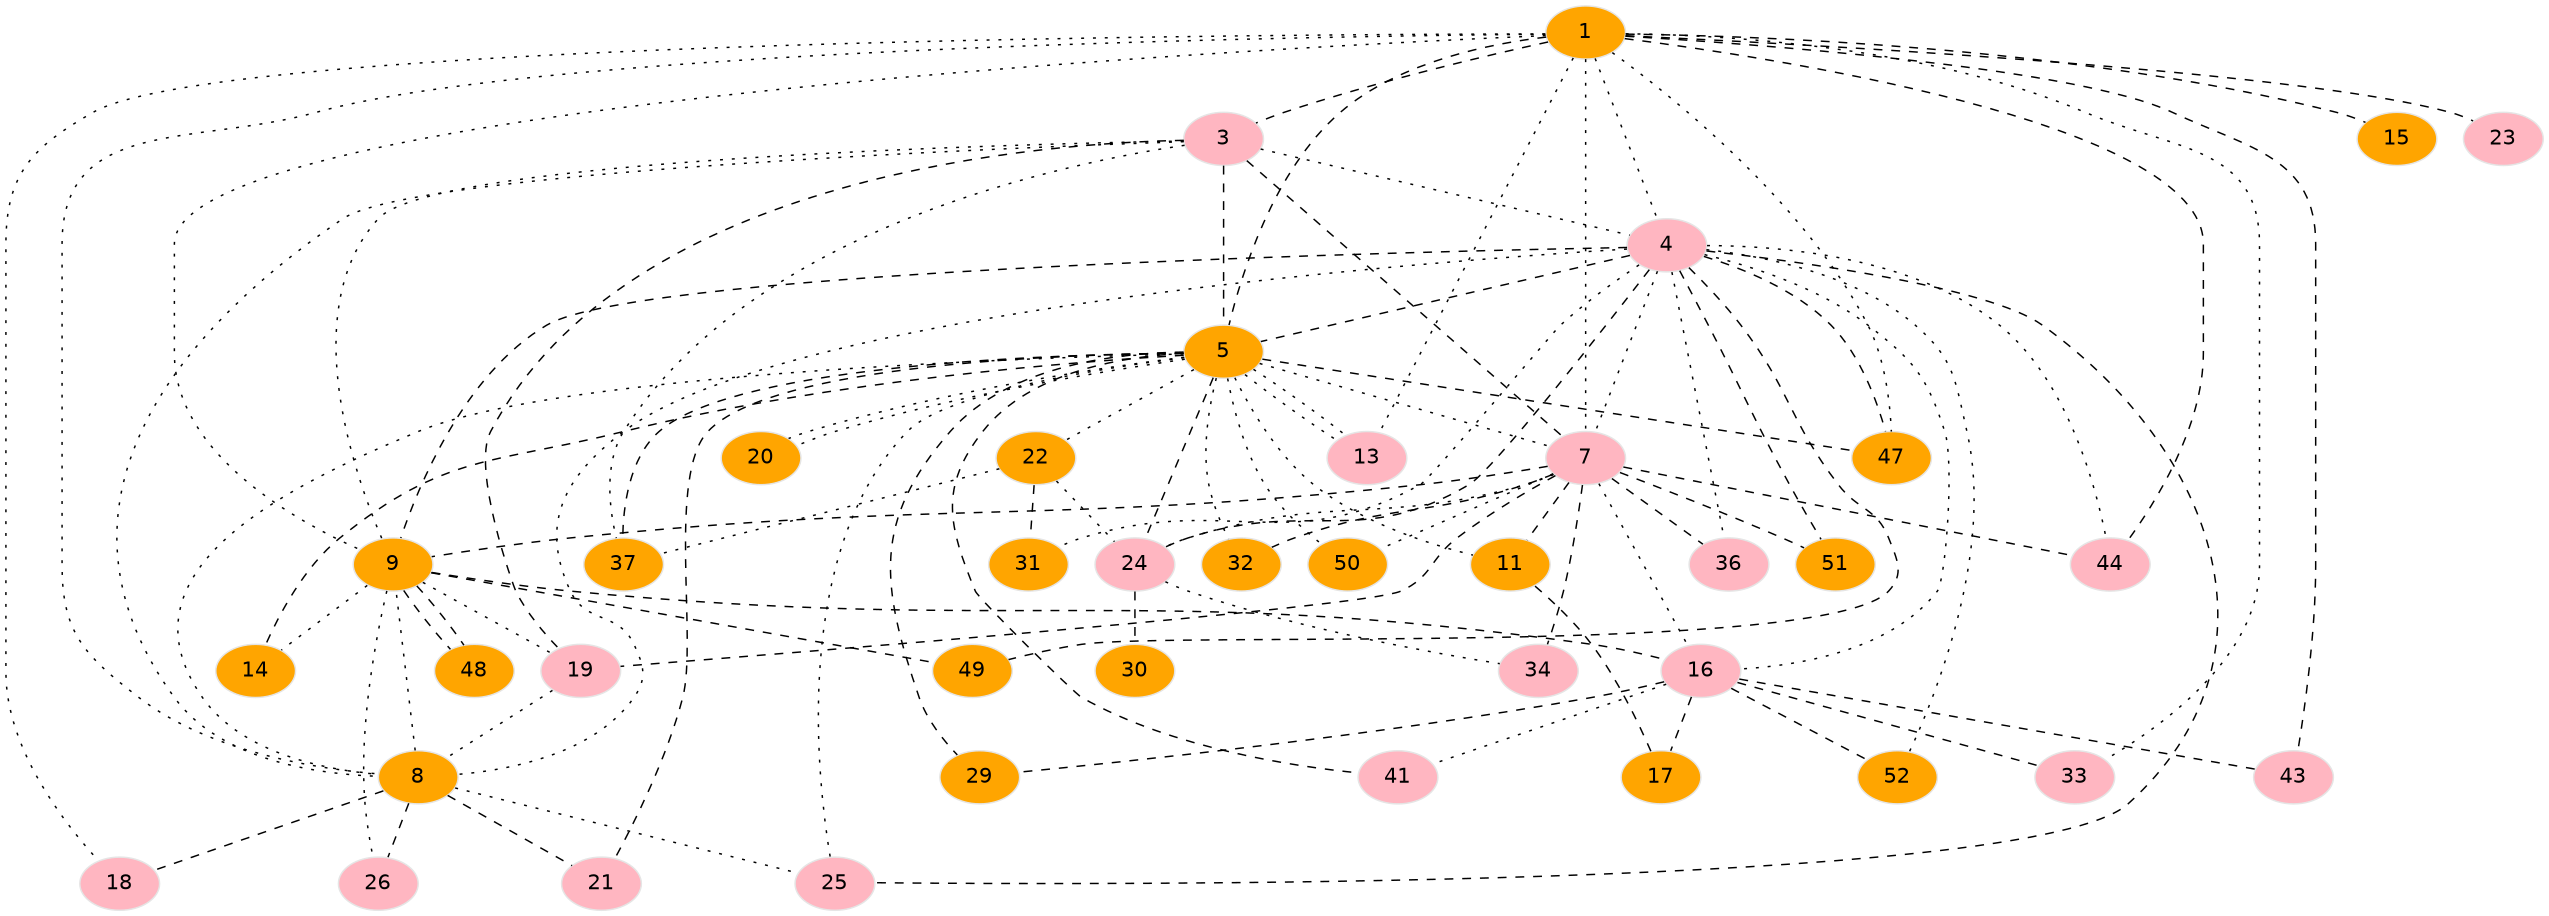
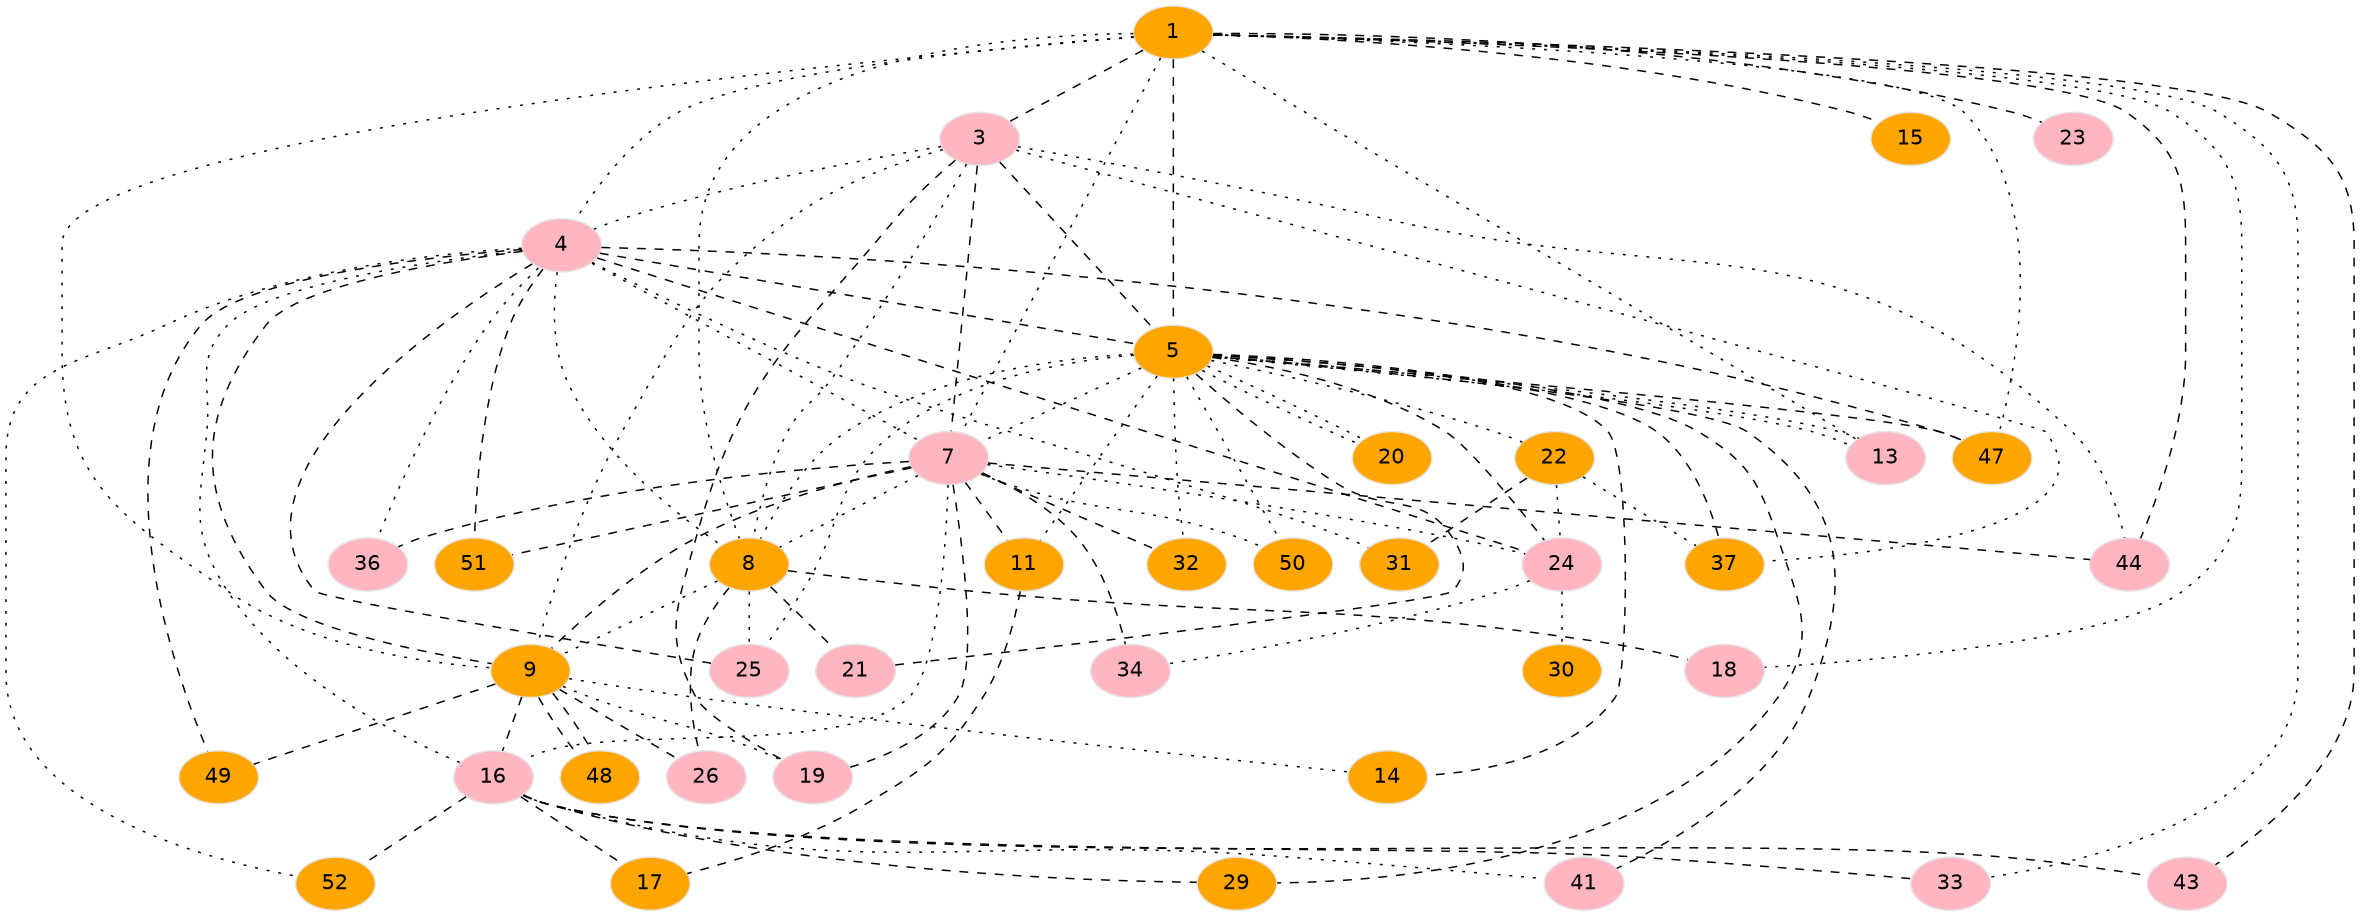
(1972, 307) -> (1623, 255)
(1135, 618) -> (1562, 618)
(366, 723) -> (618, 724)
(499, 724) -> (849, 511)
